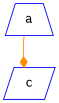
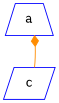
(23, 46) -> (35, 57)
